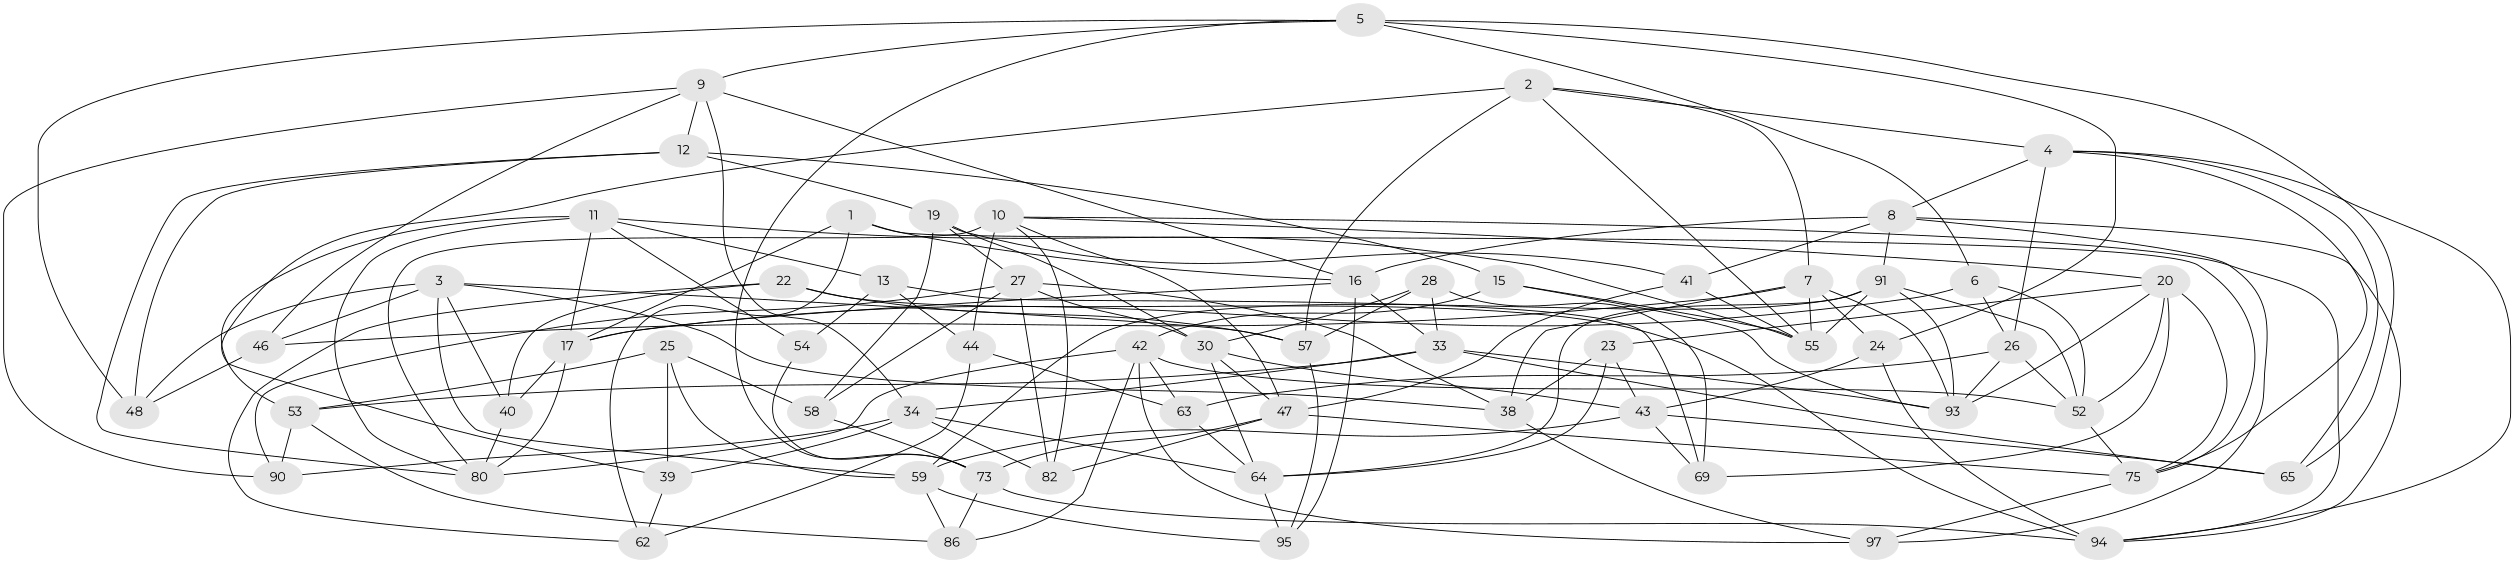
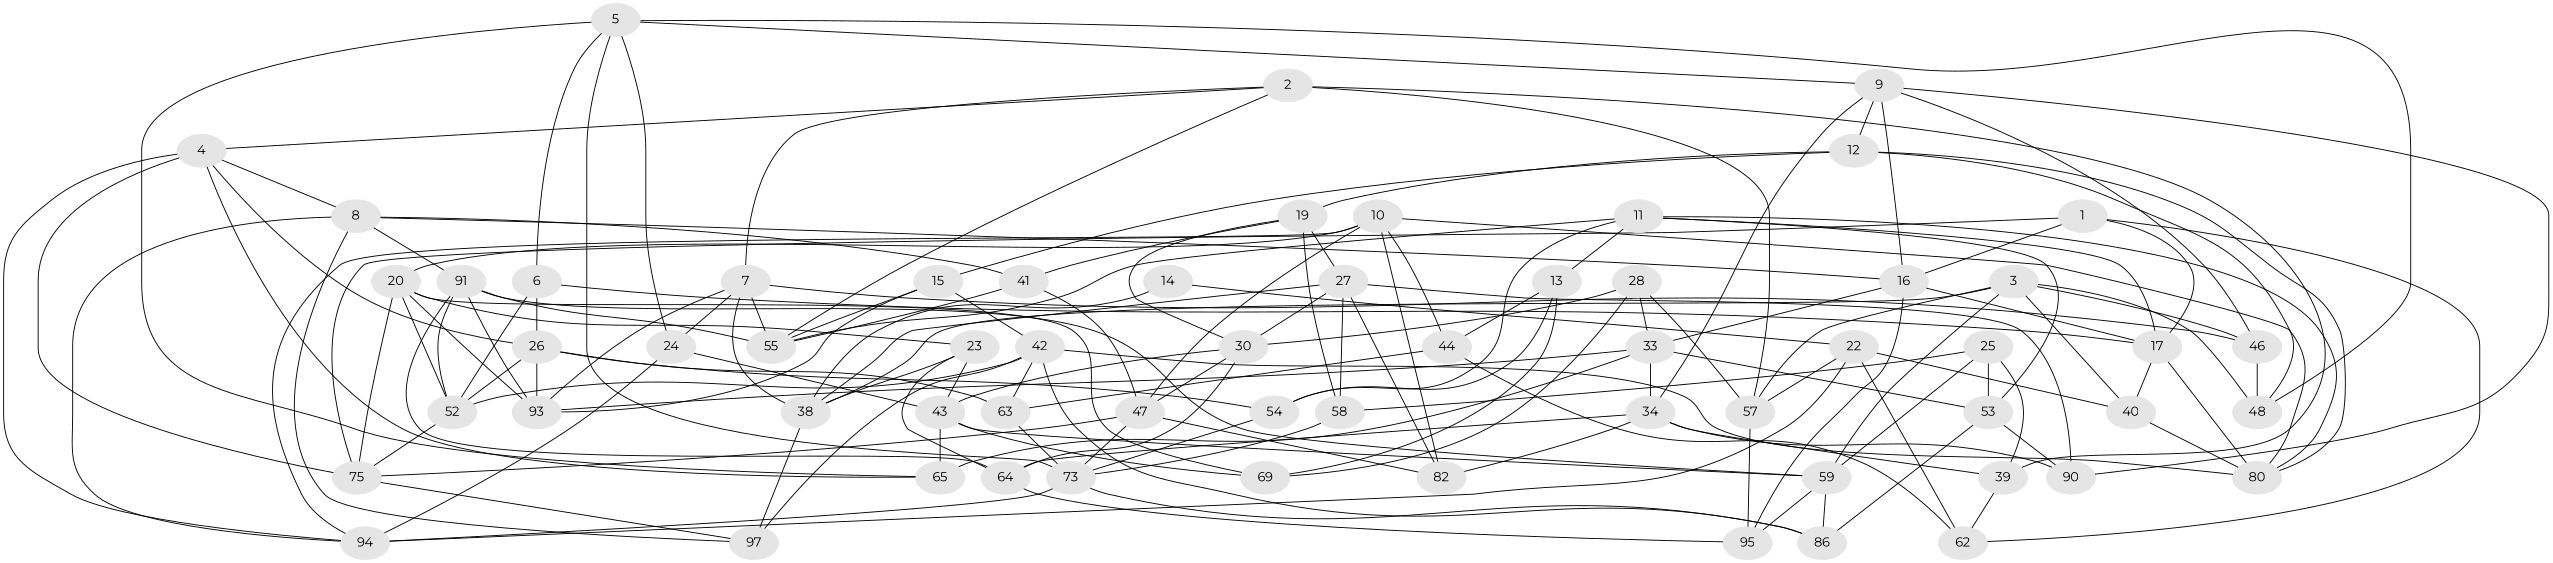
none -> (1168, 282)
none -> (906, 380)
(1222, 445) -> (1038, 445)
